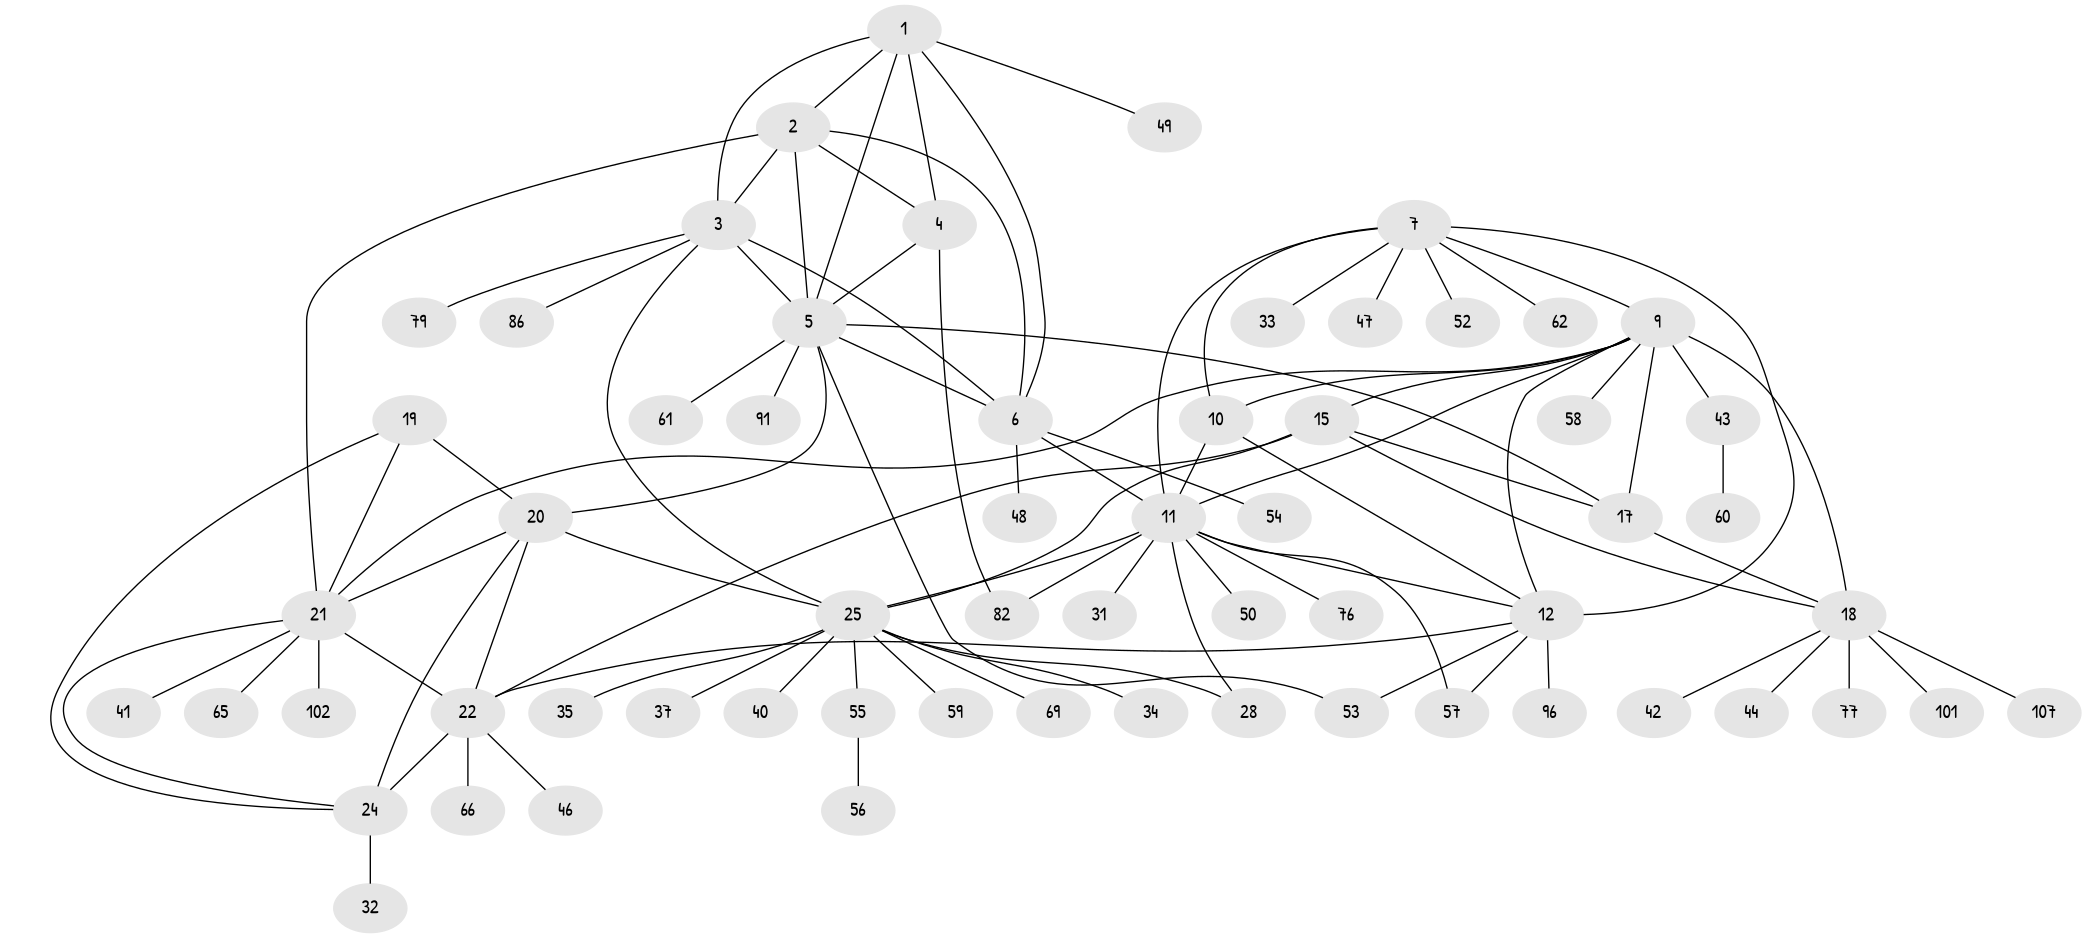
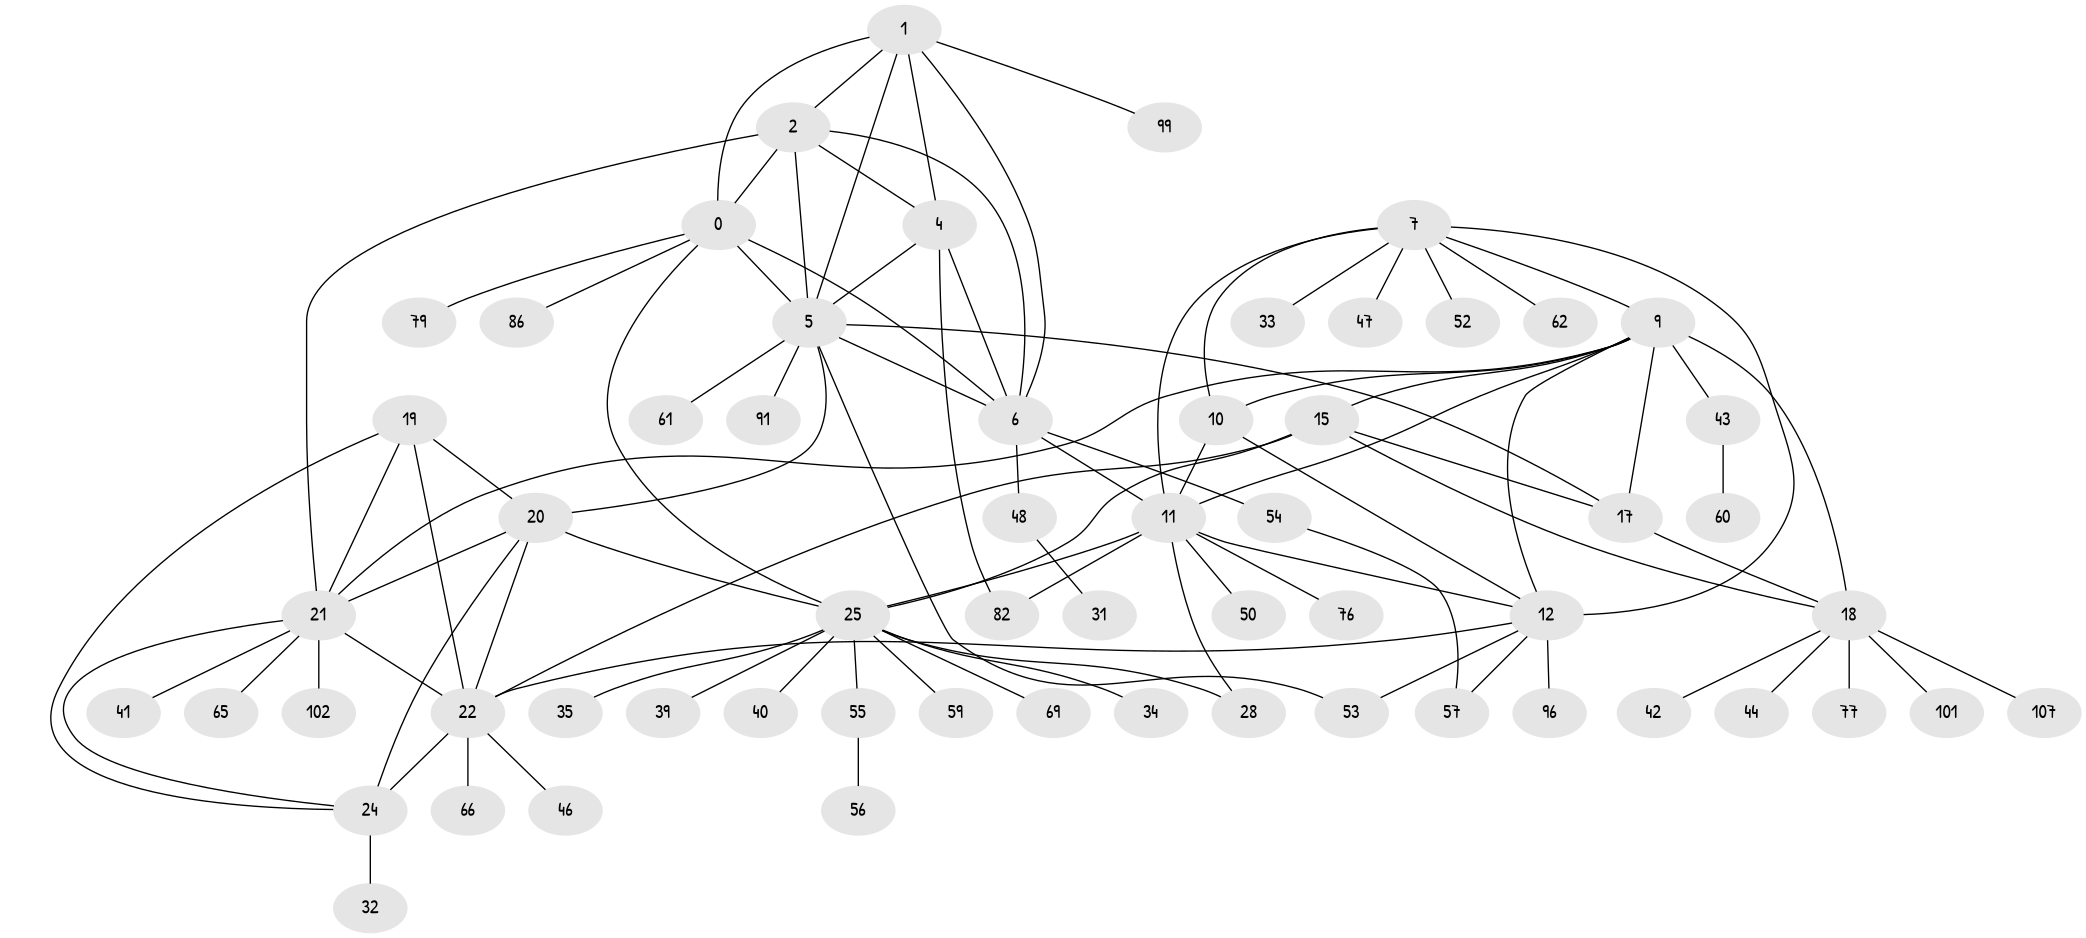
(1165, 127) -> (1165, 127)
(719, 225) -> (719, 225)
none -> (978, 322)
(1574, 420) -> none
(1134, 567) -> (1061, 568)
none -> (440, 573)
(1395, 591) -> (1422, 576)
(663, 713) -> (663, 713)
